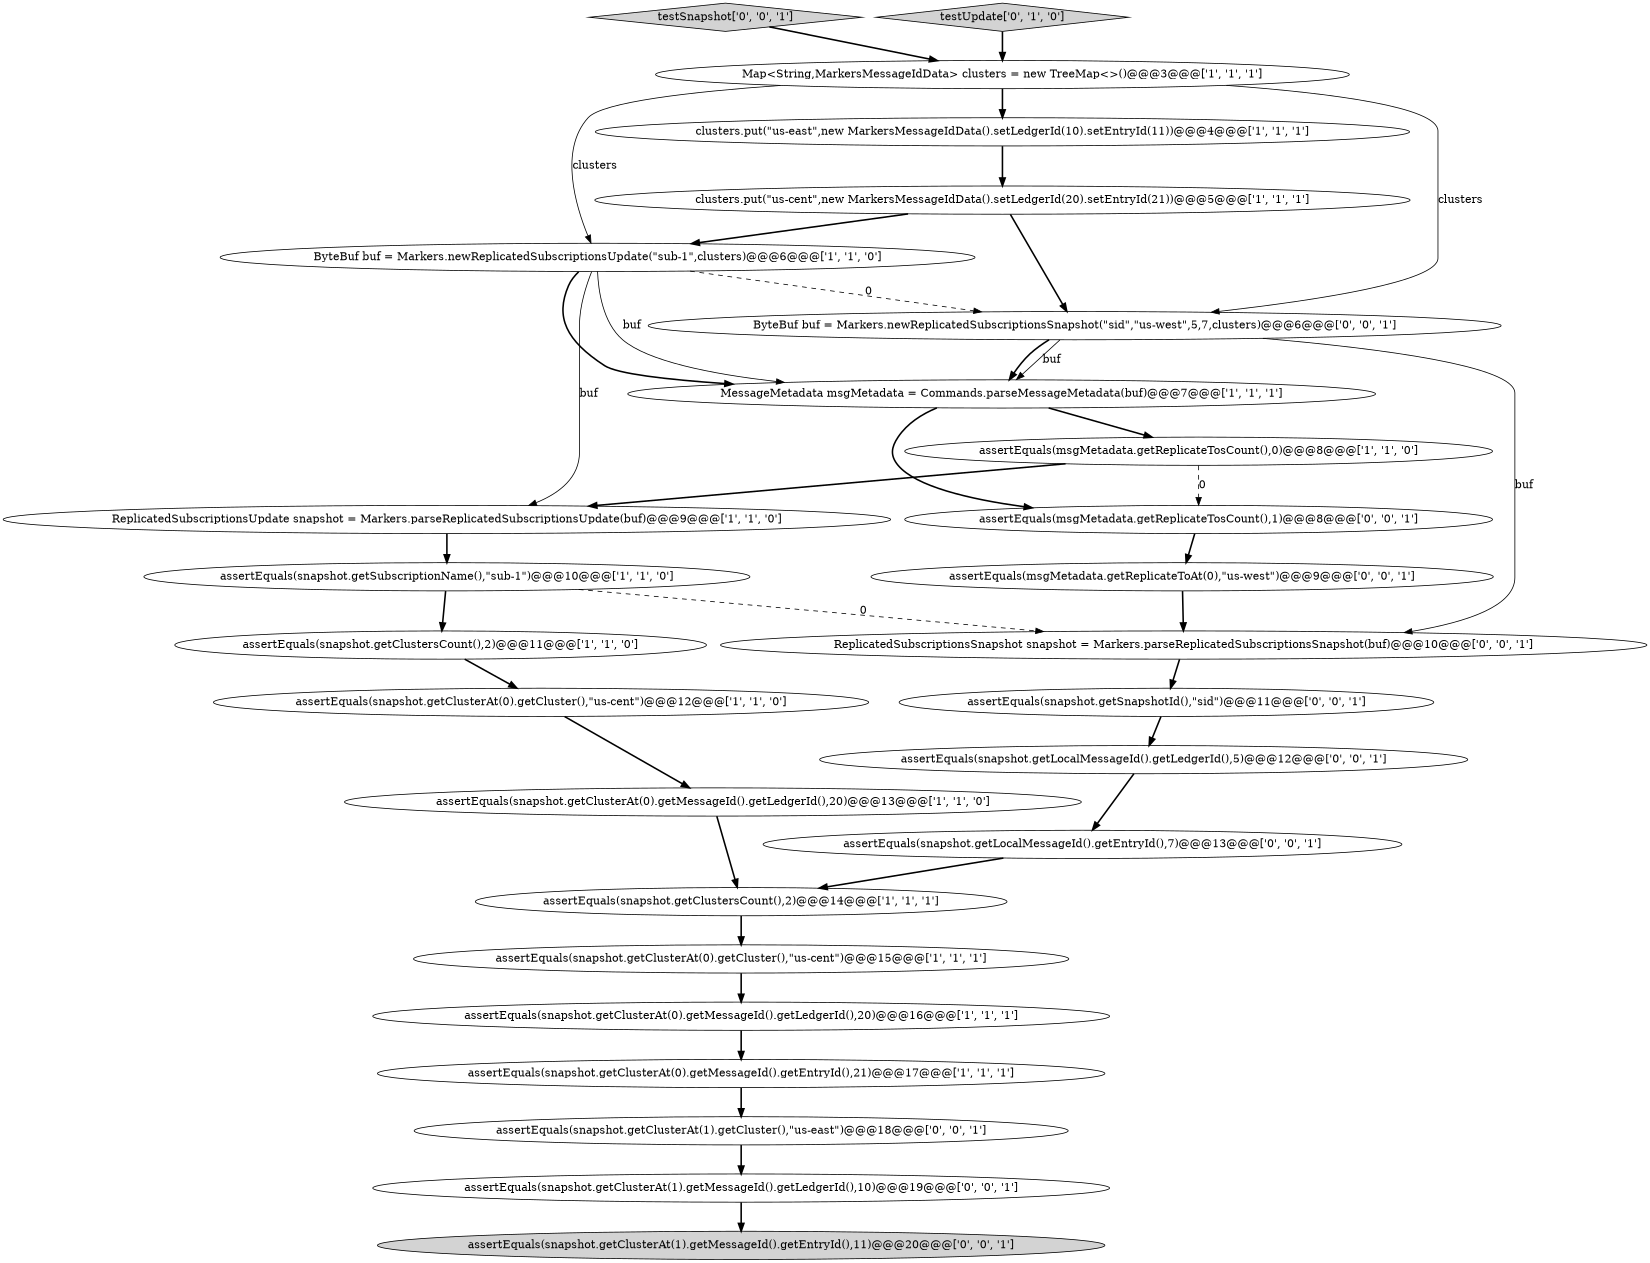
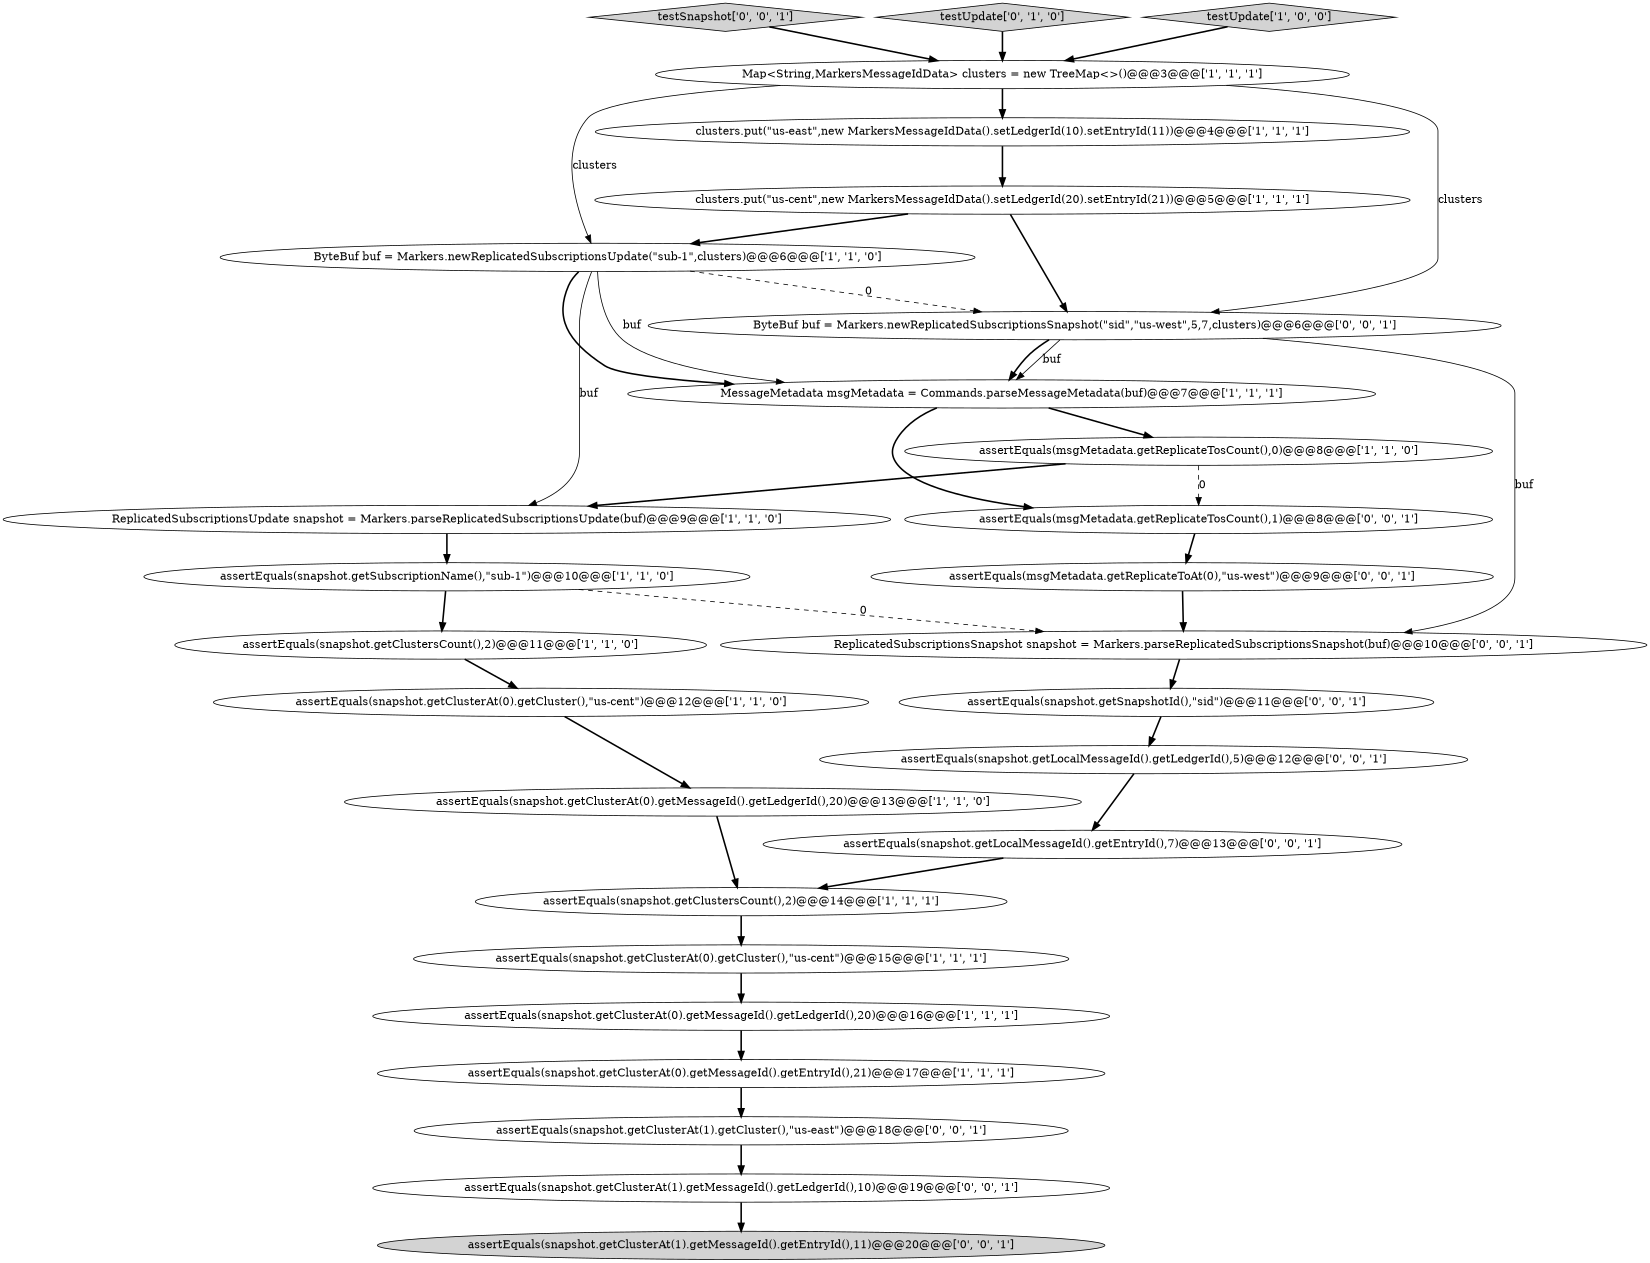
none -> (1269, 17)
